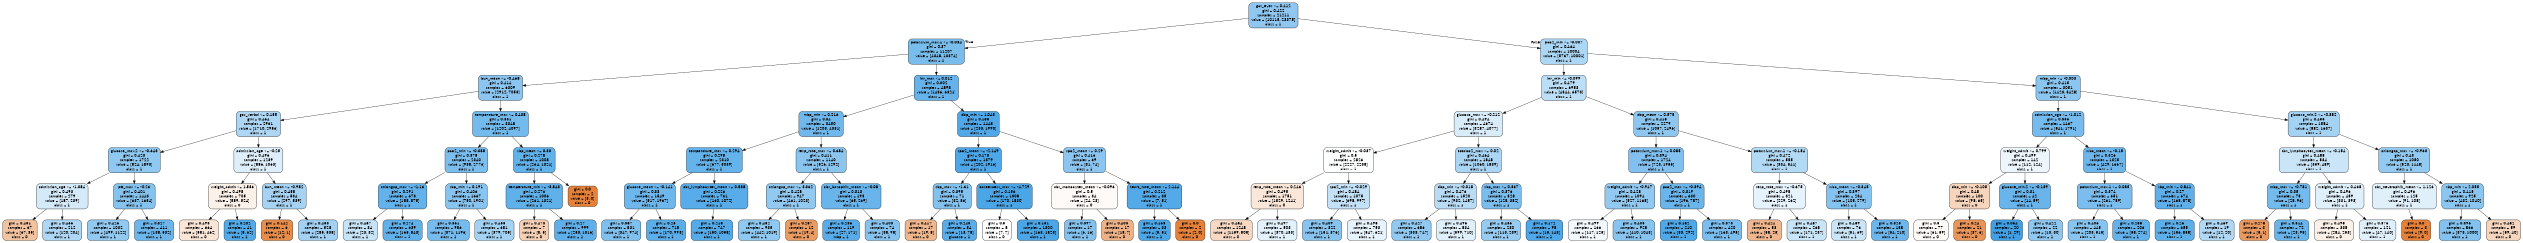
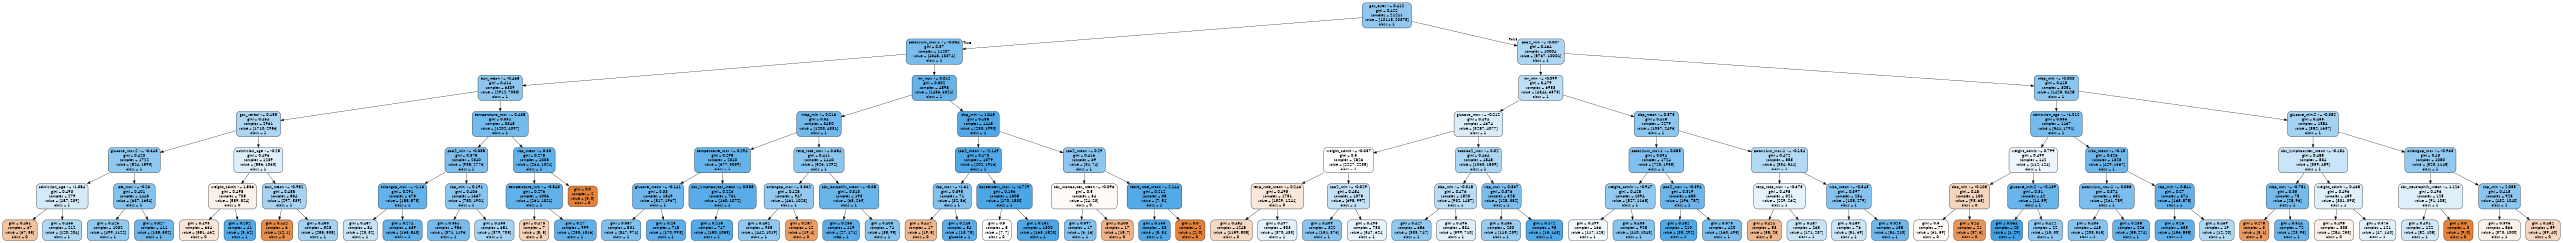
none -> (2420, 230)
(2460, 230) -> (2499, 230)
